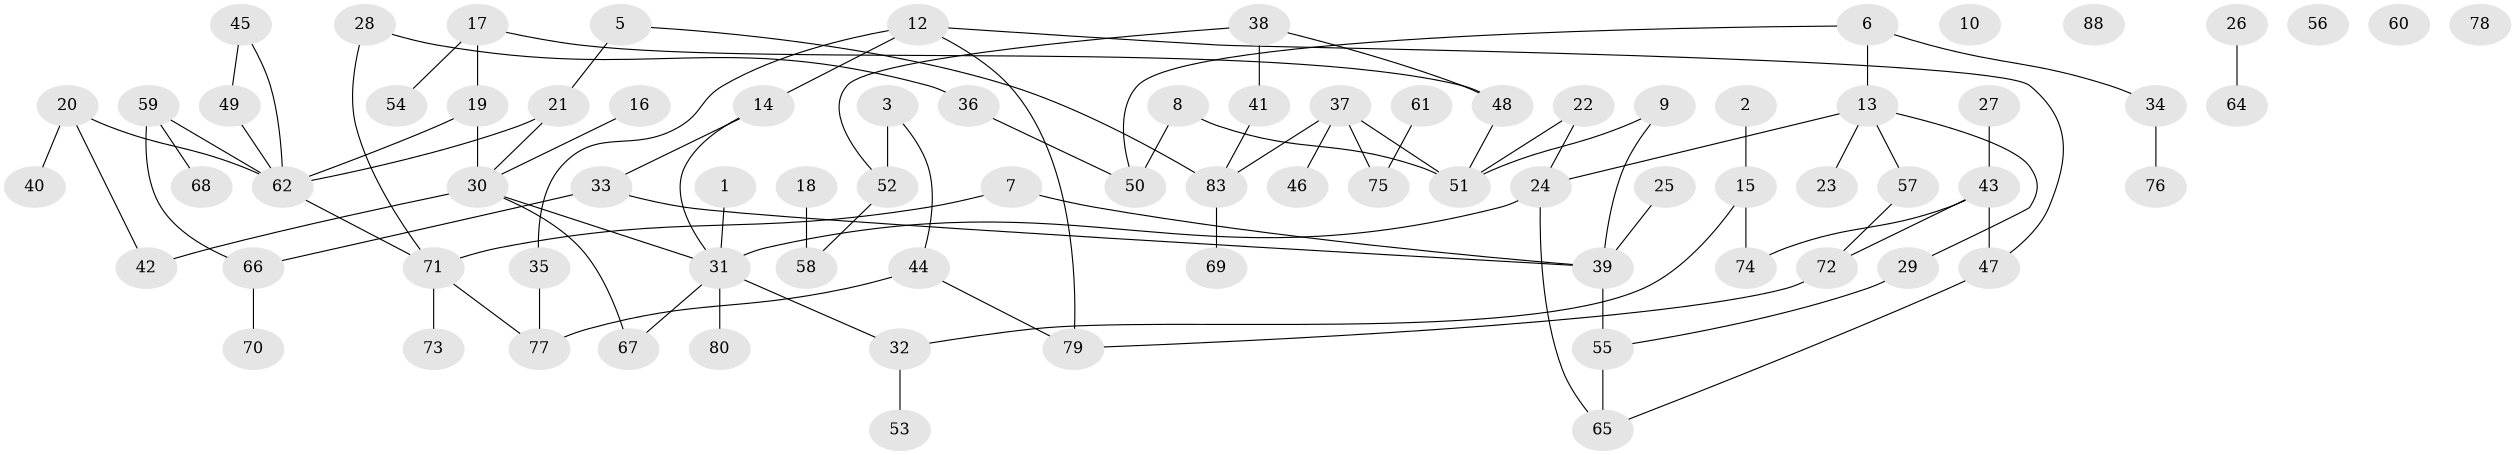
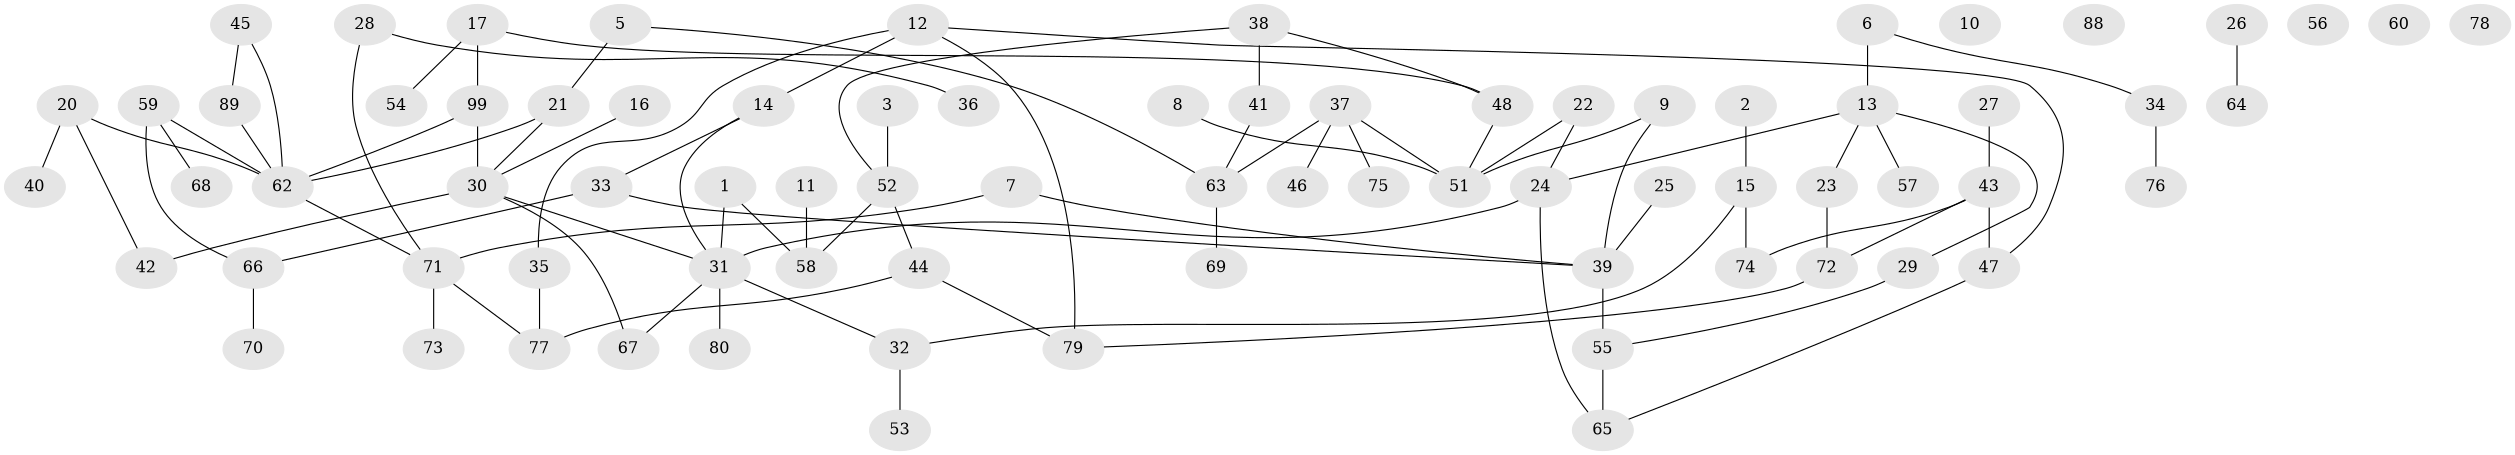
(230, 106) -> (230, 106)
(478, 106) -> (478, 106)
(1422, 106) -> none
(931, 183) -> (906, 234)
(806, 187) -> (806, 187)
(1135, 187) -> none
(1216, 187) -> (1216, 187)
(1877, 218) -> (1827, 228)
none -> (769, 231)
